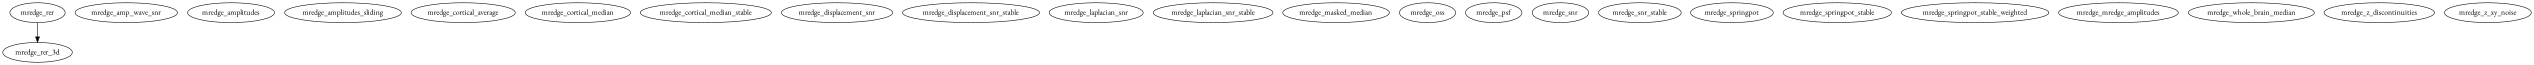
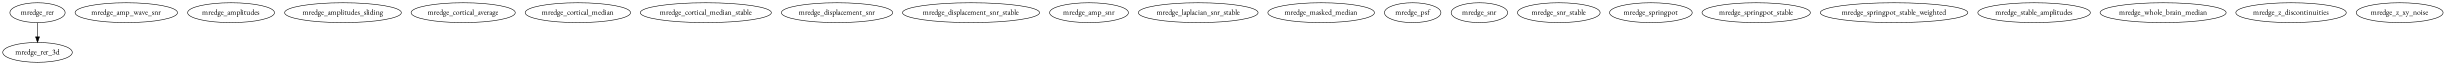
(1096, 13) -> (1089, 13)
(1428, 13) -> none
(2118, 13) -> (2034, 13)
